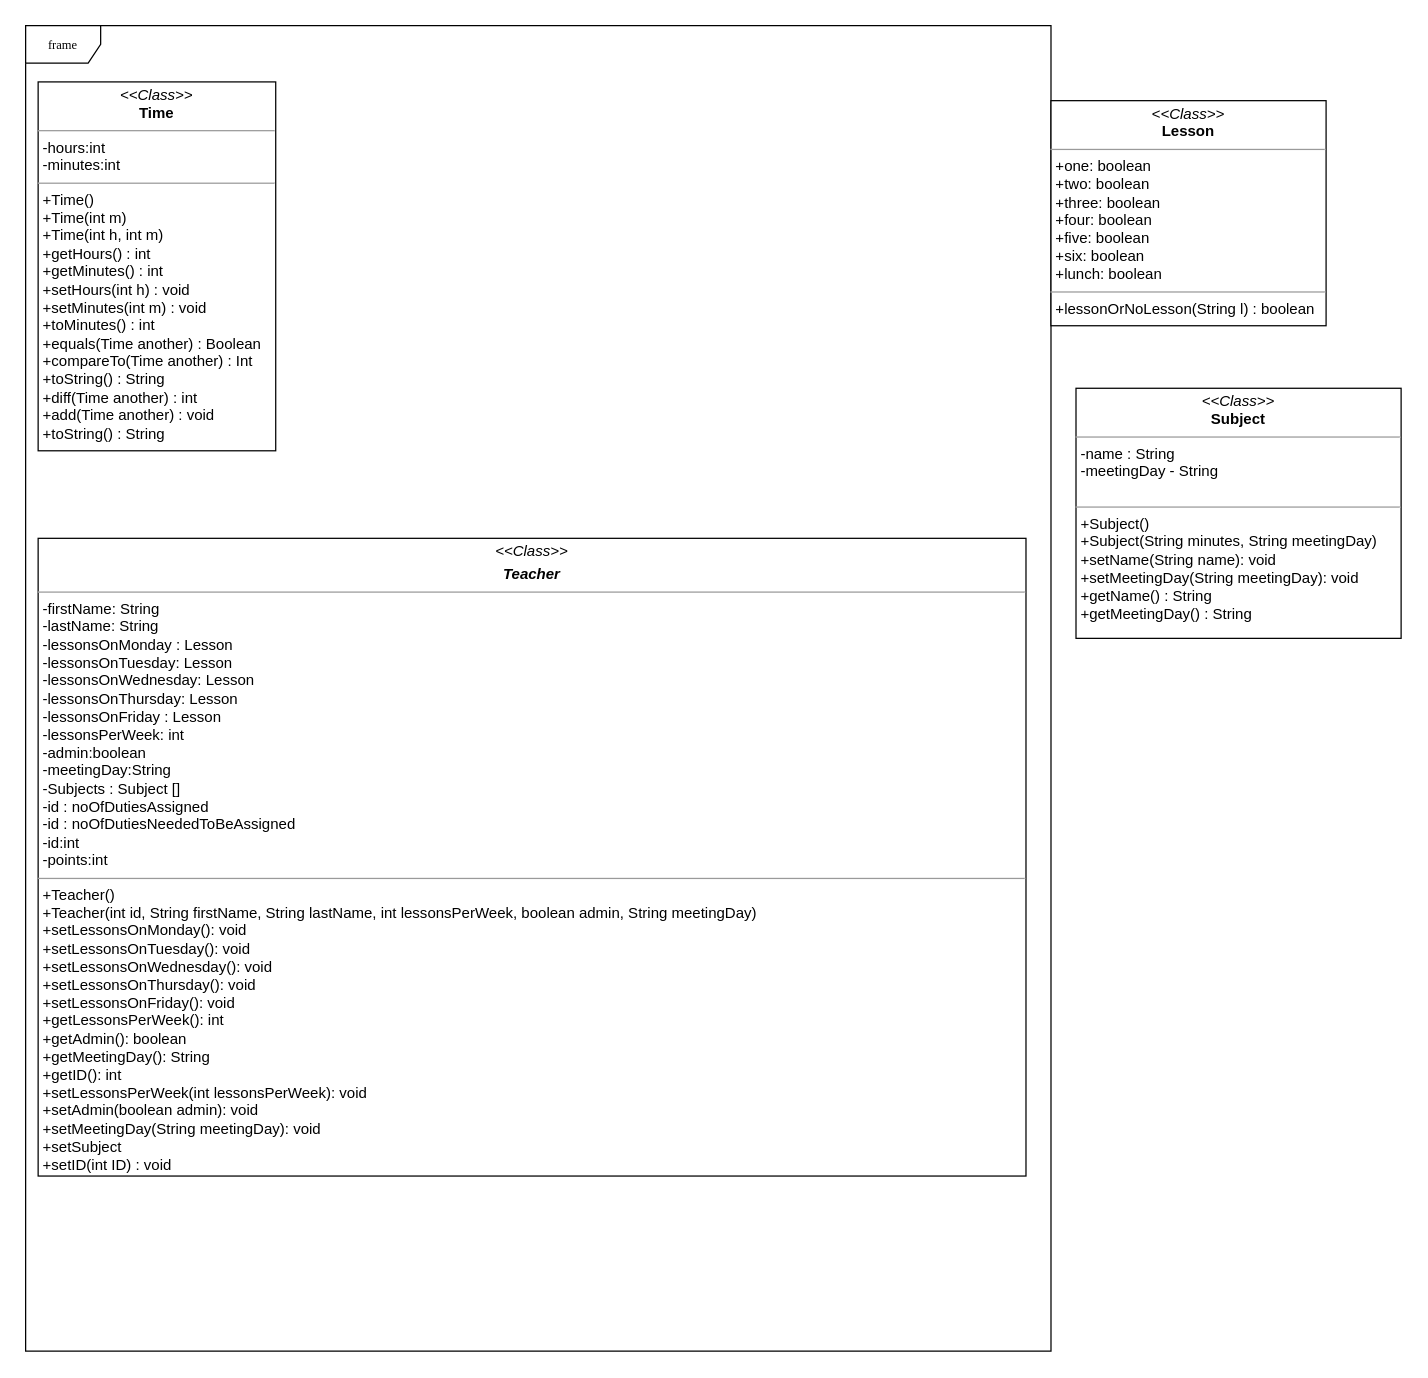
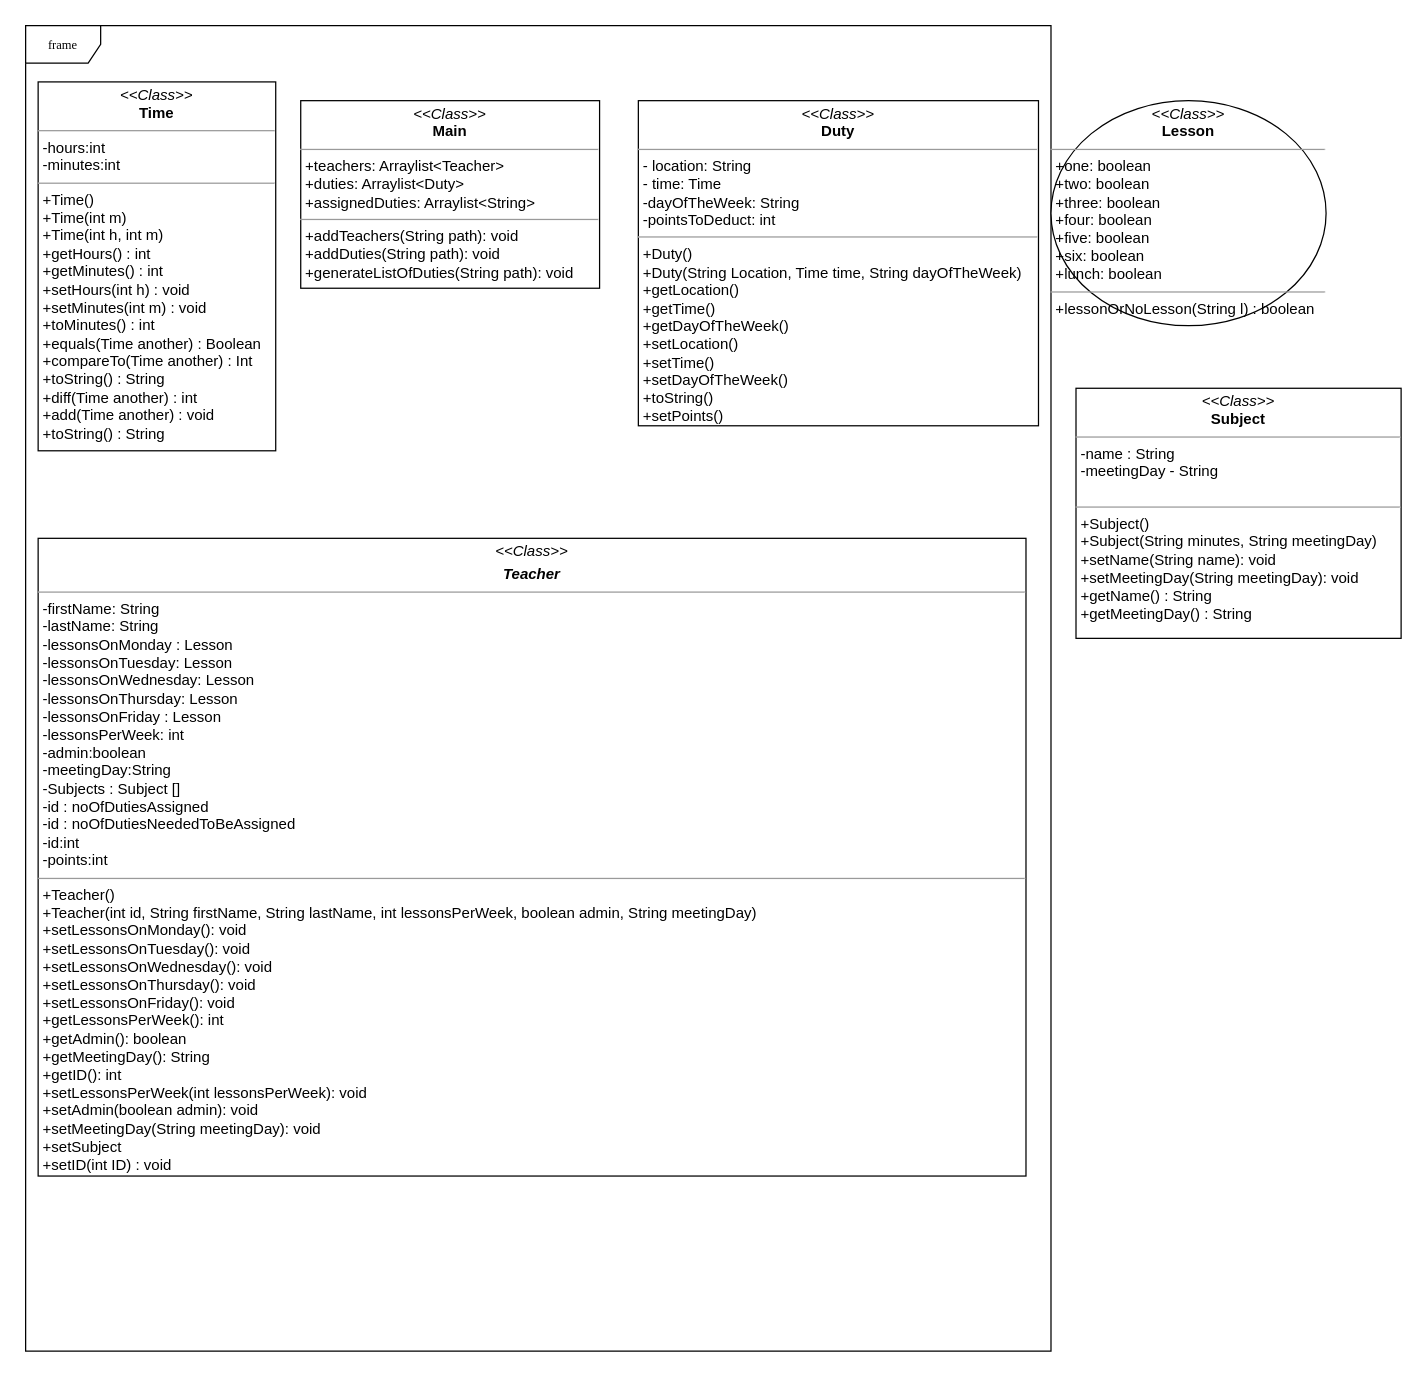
none -> (450, 194)
(1188, 213) -> (1188, 213)
none -> (838, 263)
